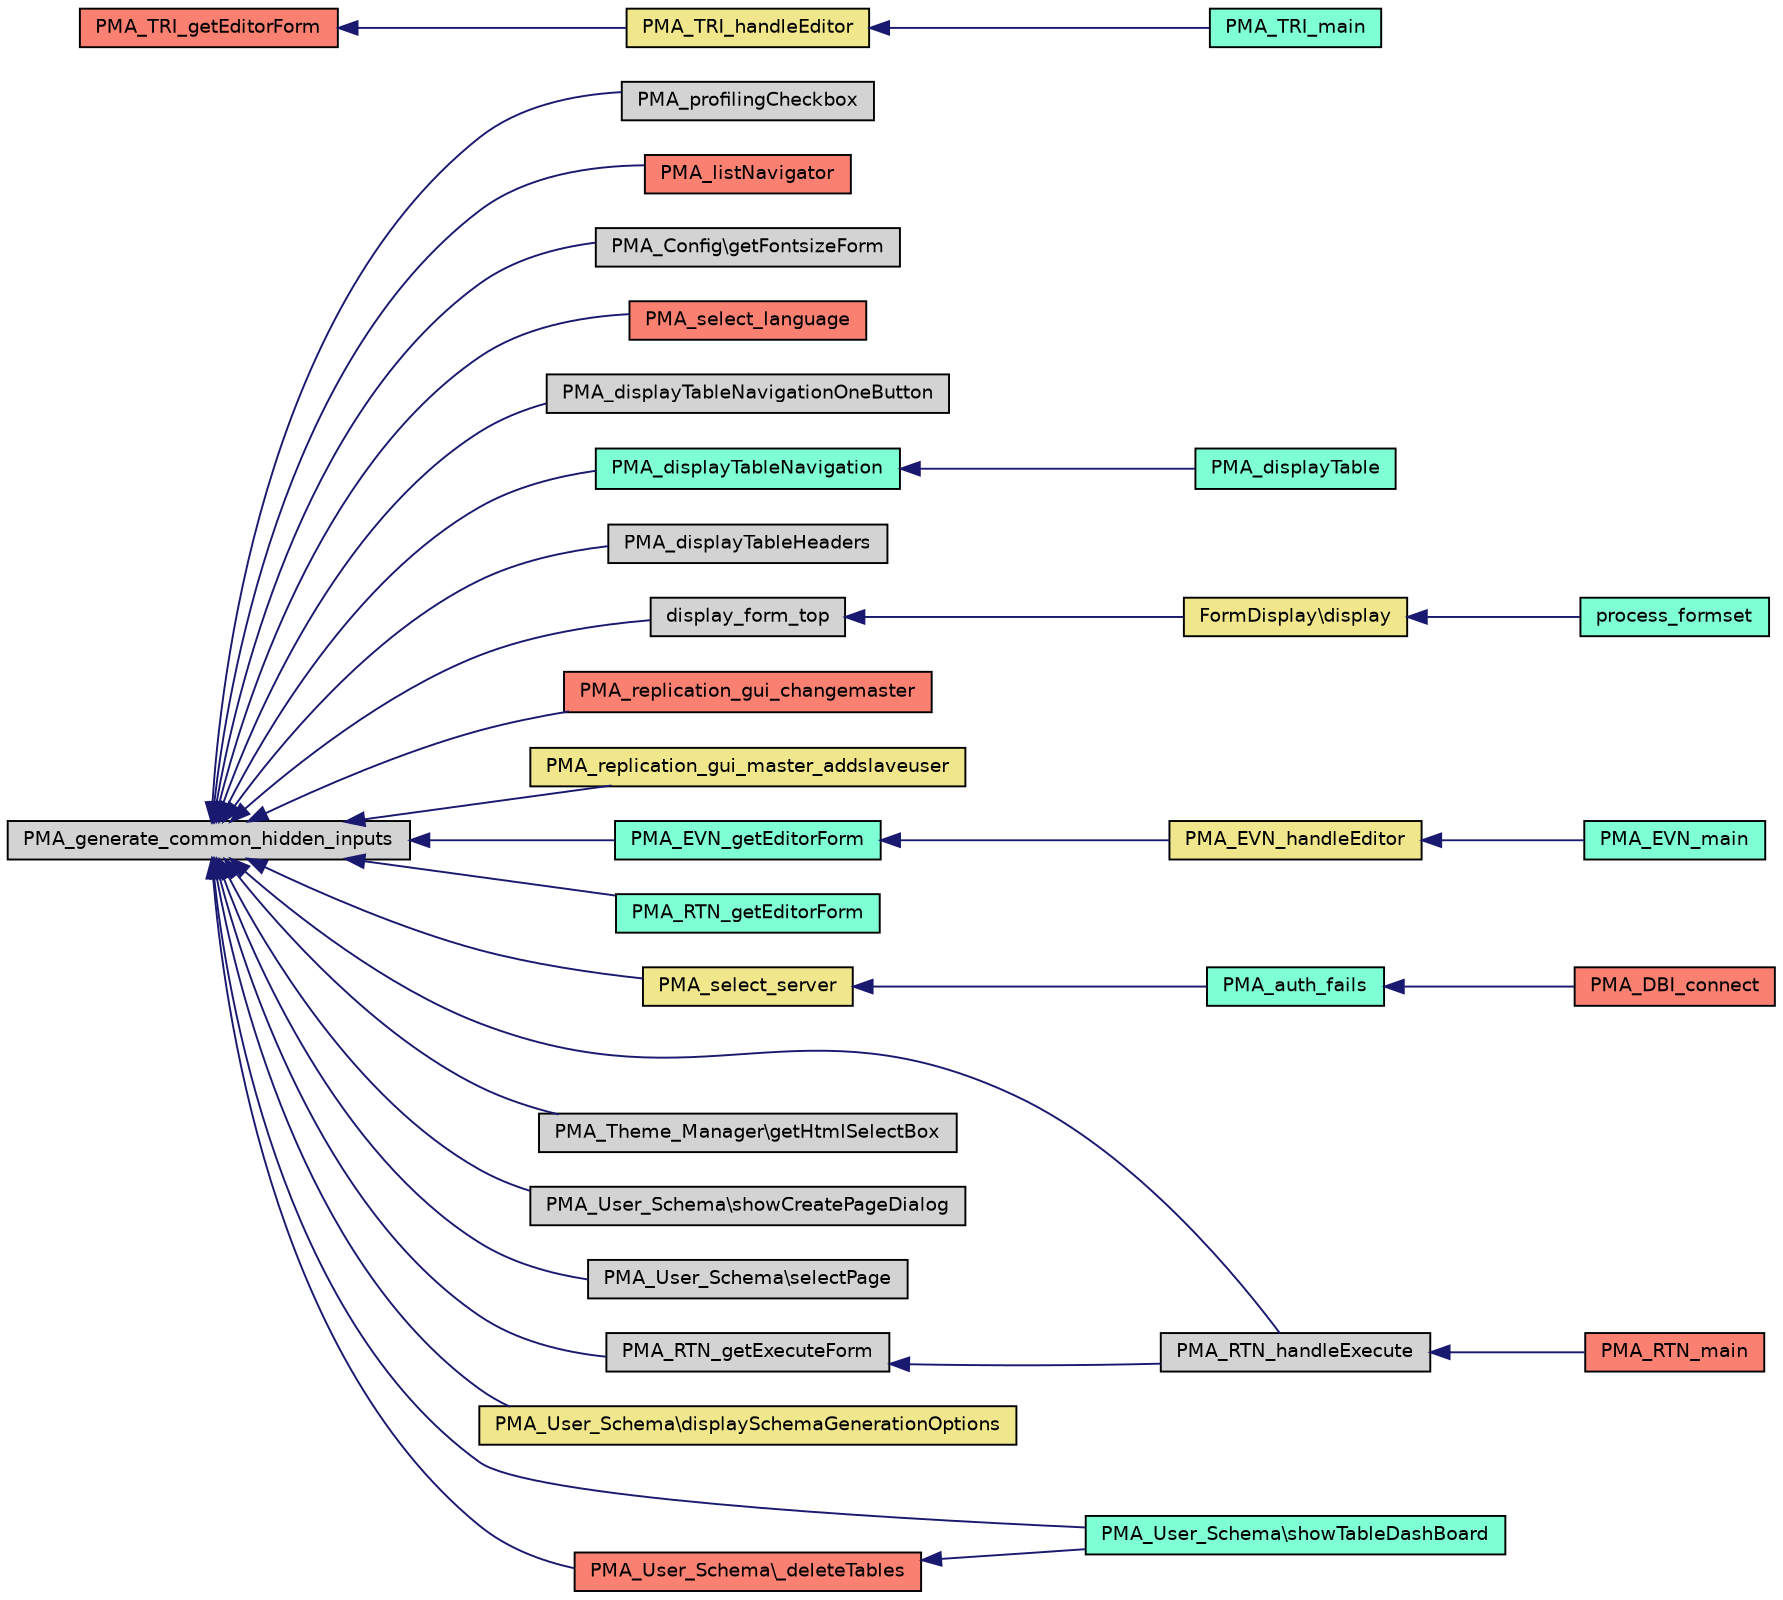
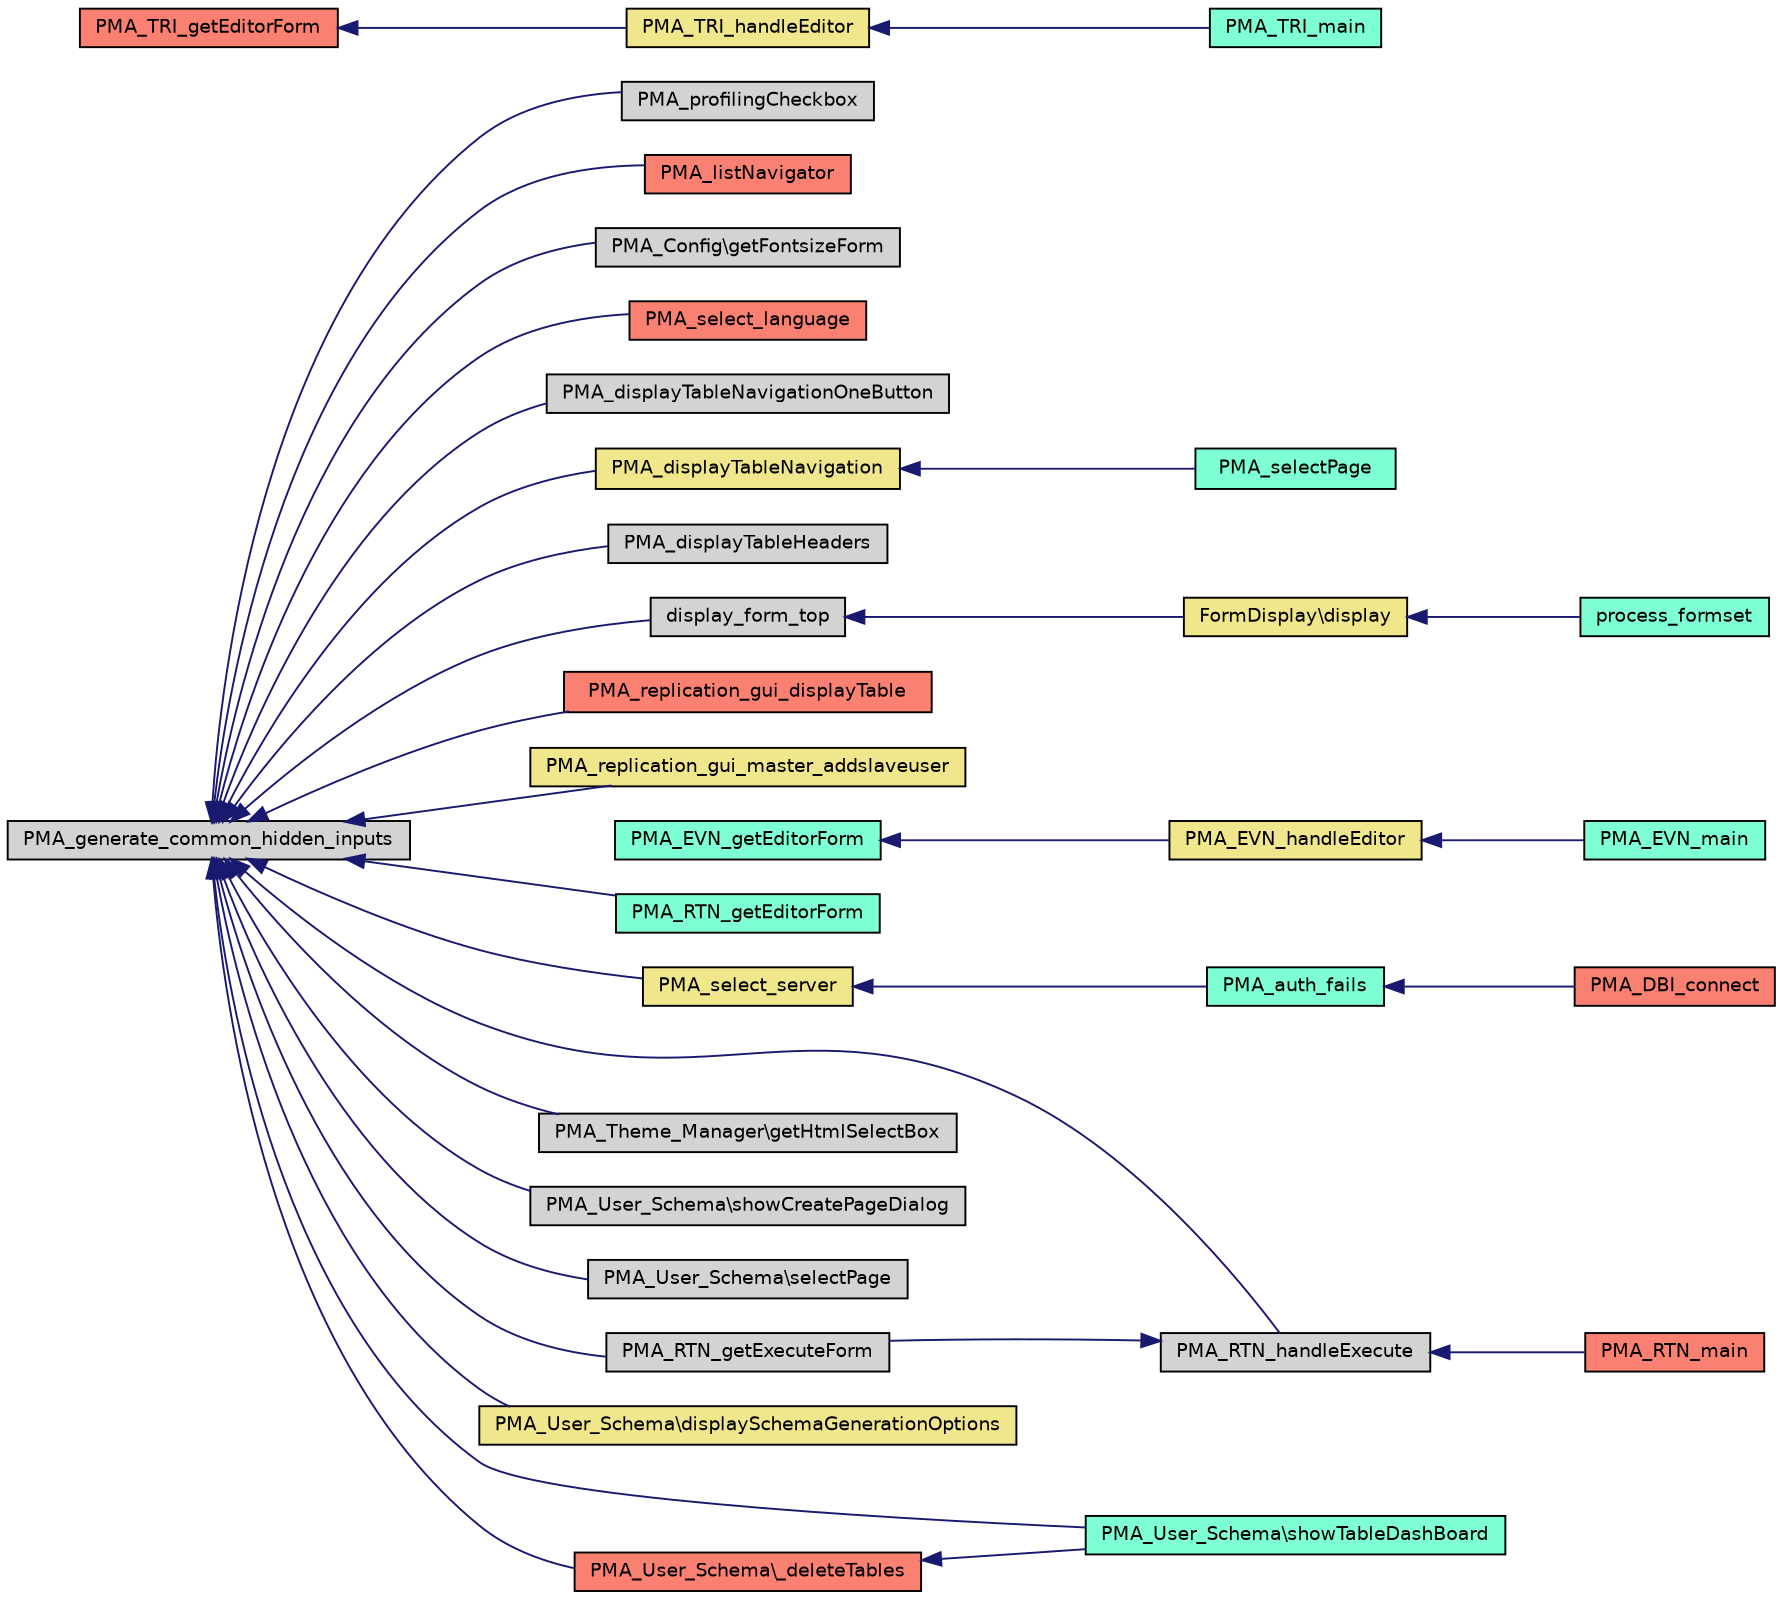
(748, 469) -> (748, 469)
(1296, 469) -> (1296, 469)
(748, 692) -> (748, 692)
(522, 840) -> none
(1035, 1365) -> (1015, 1339)
